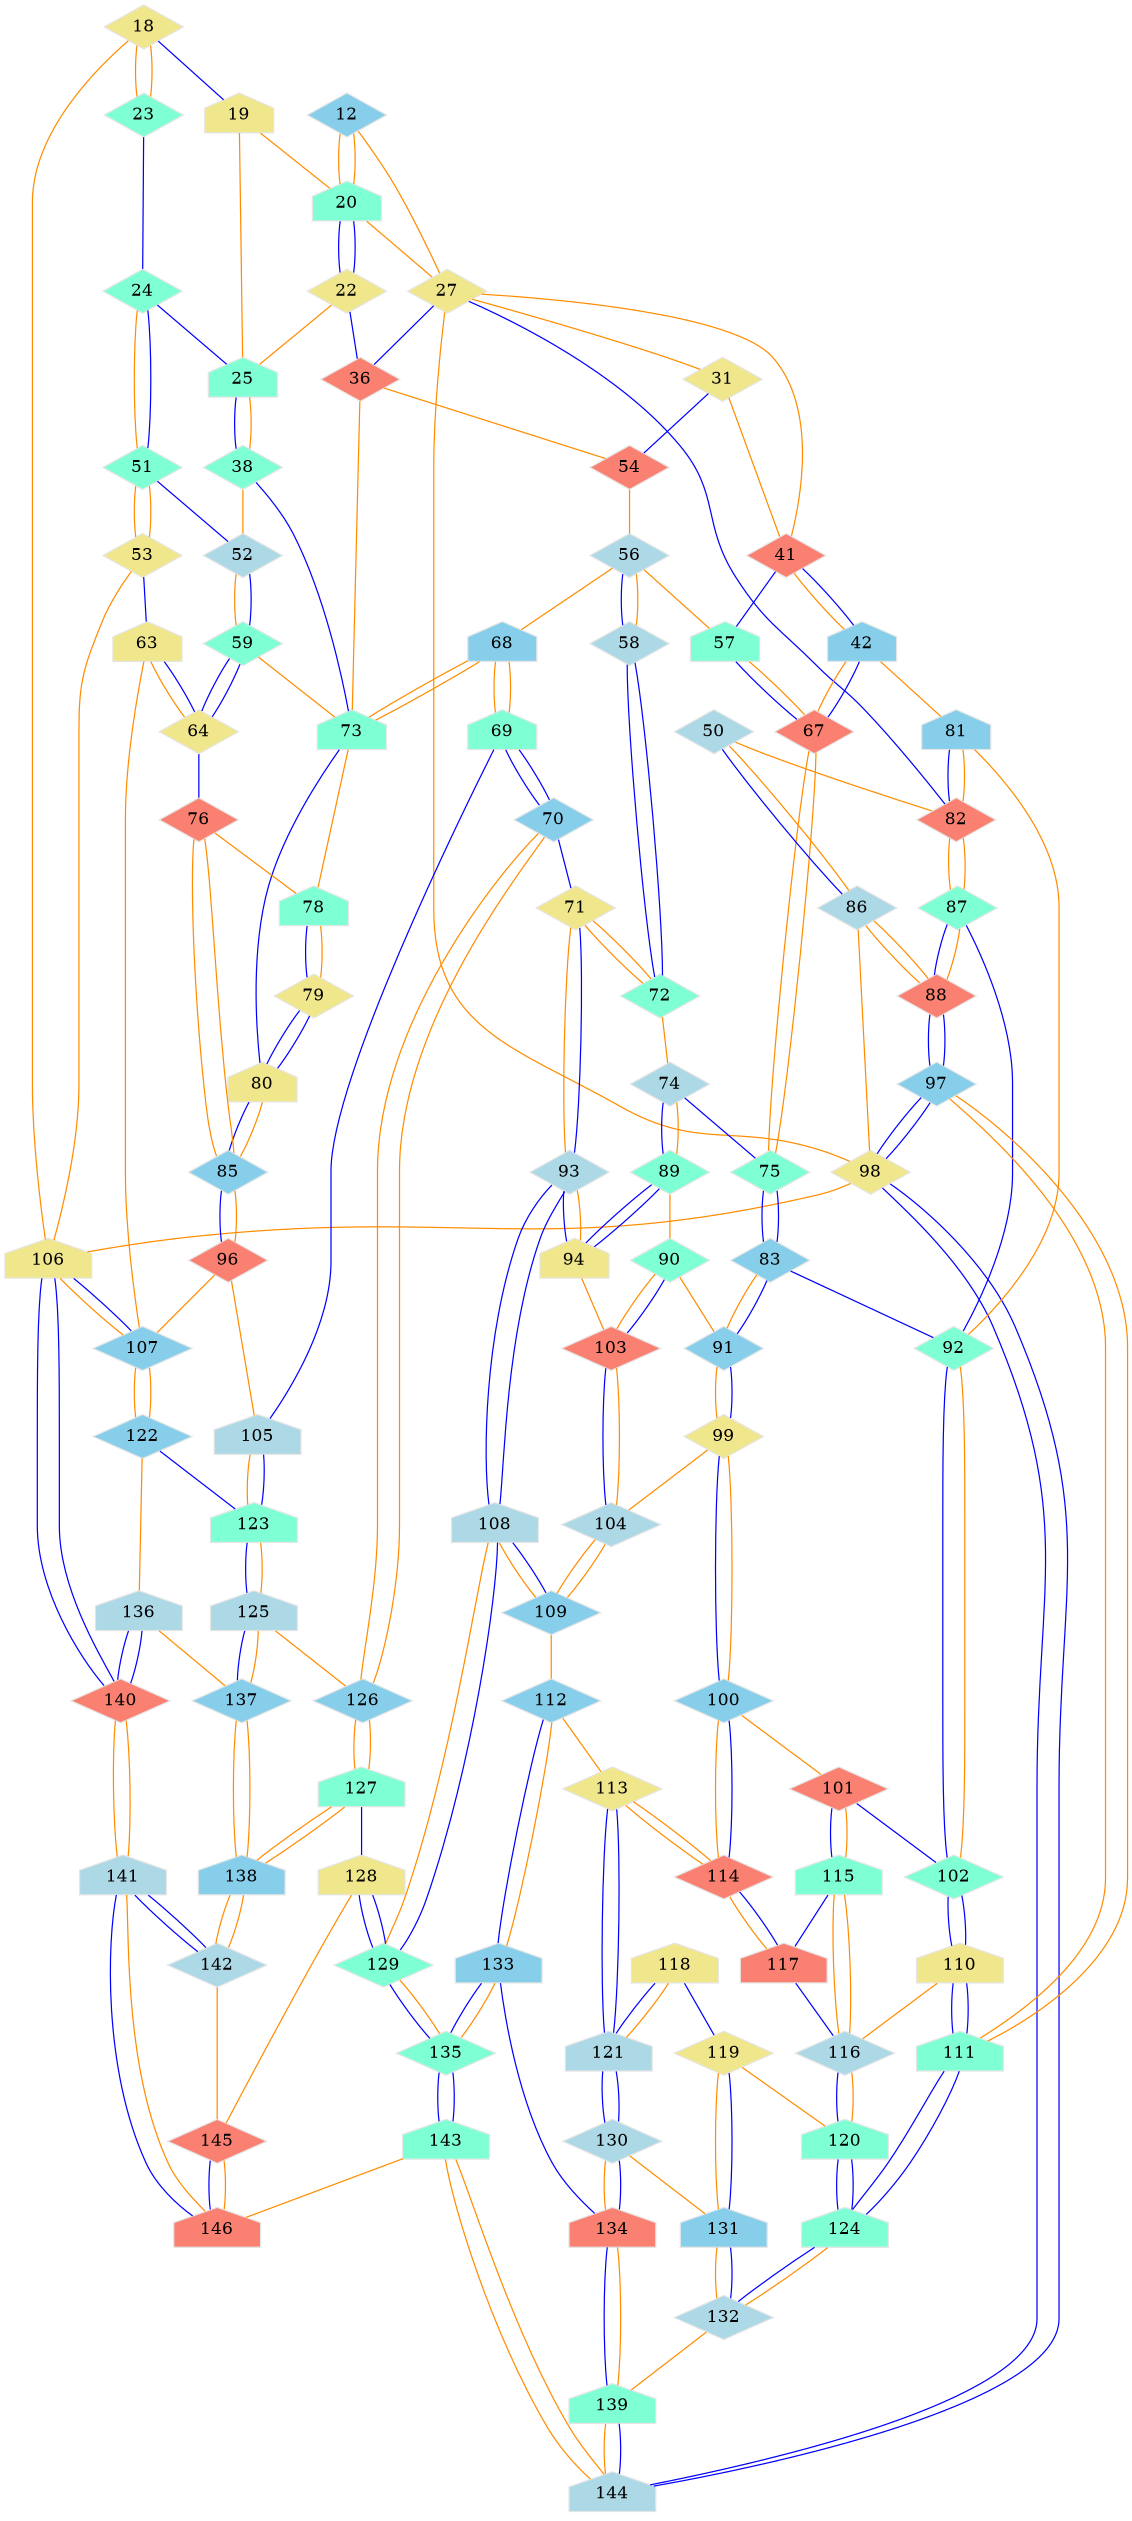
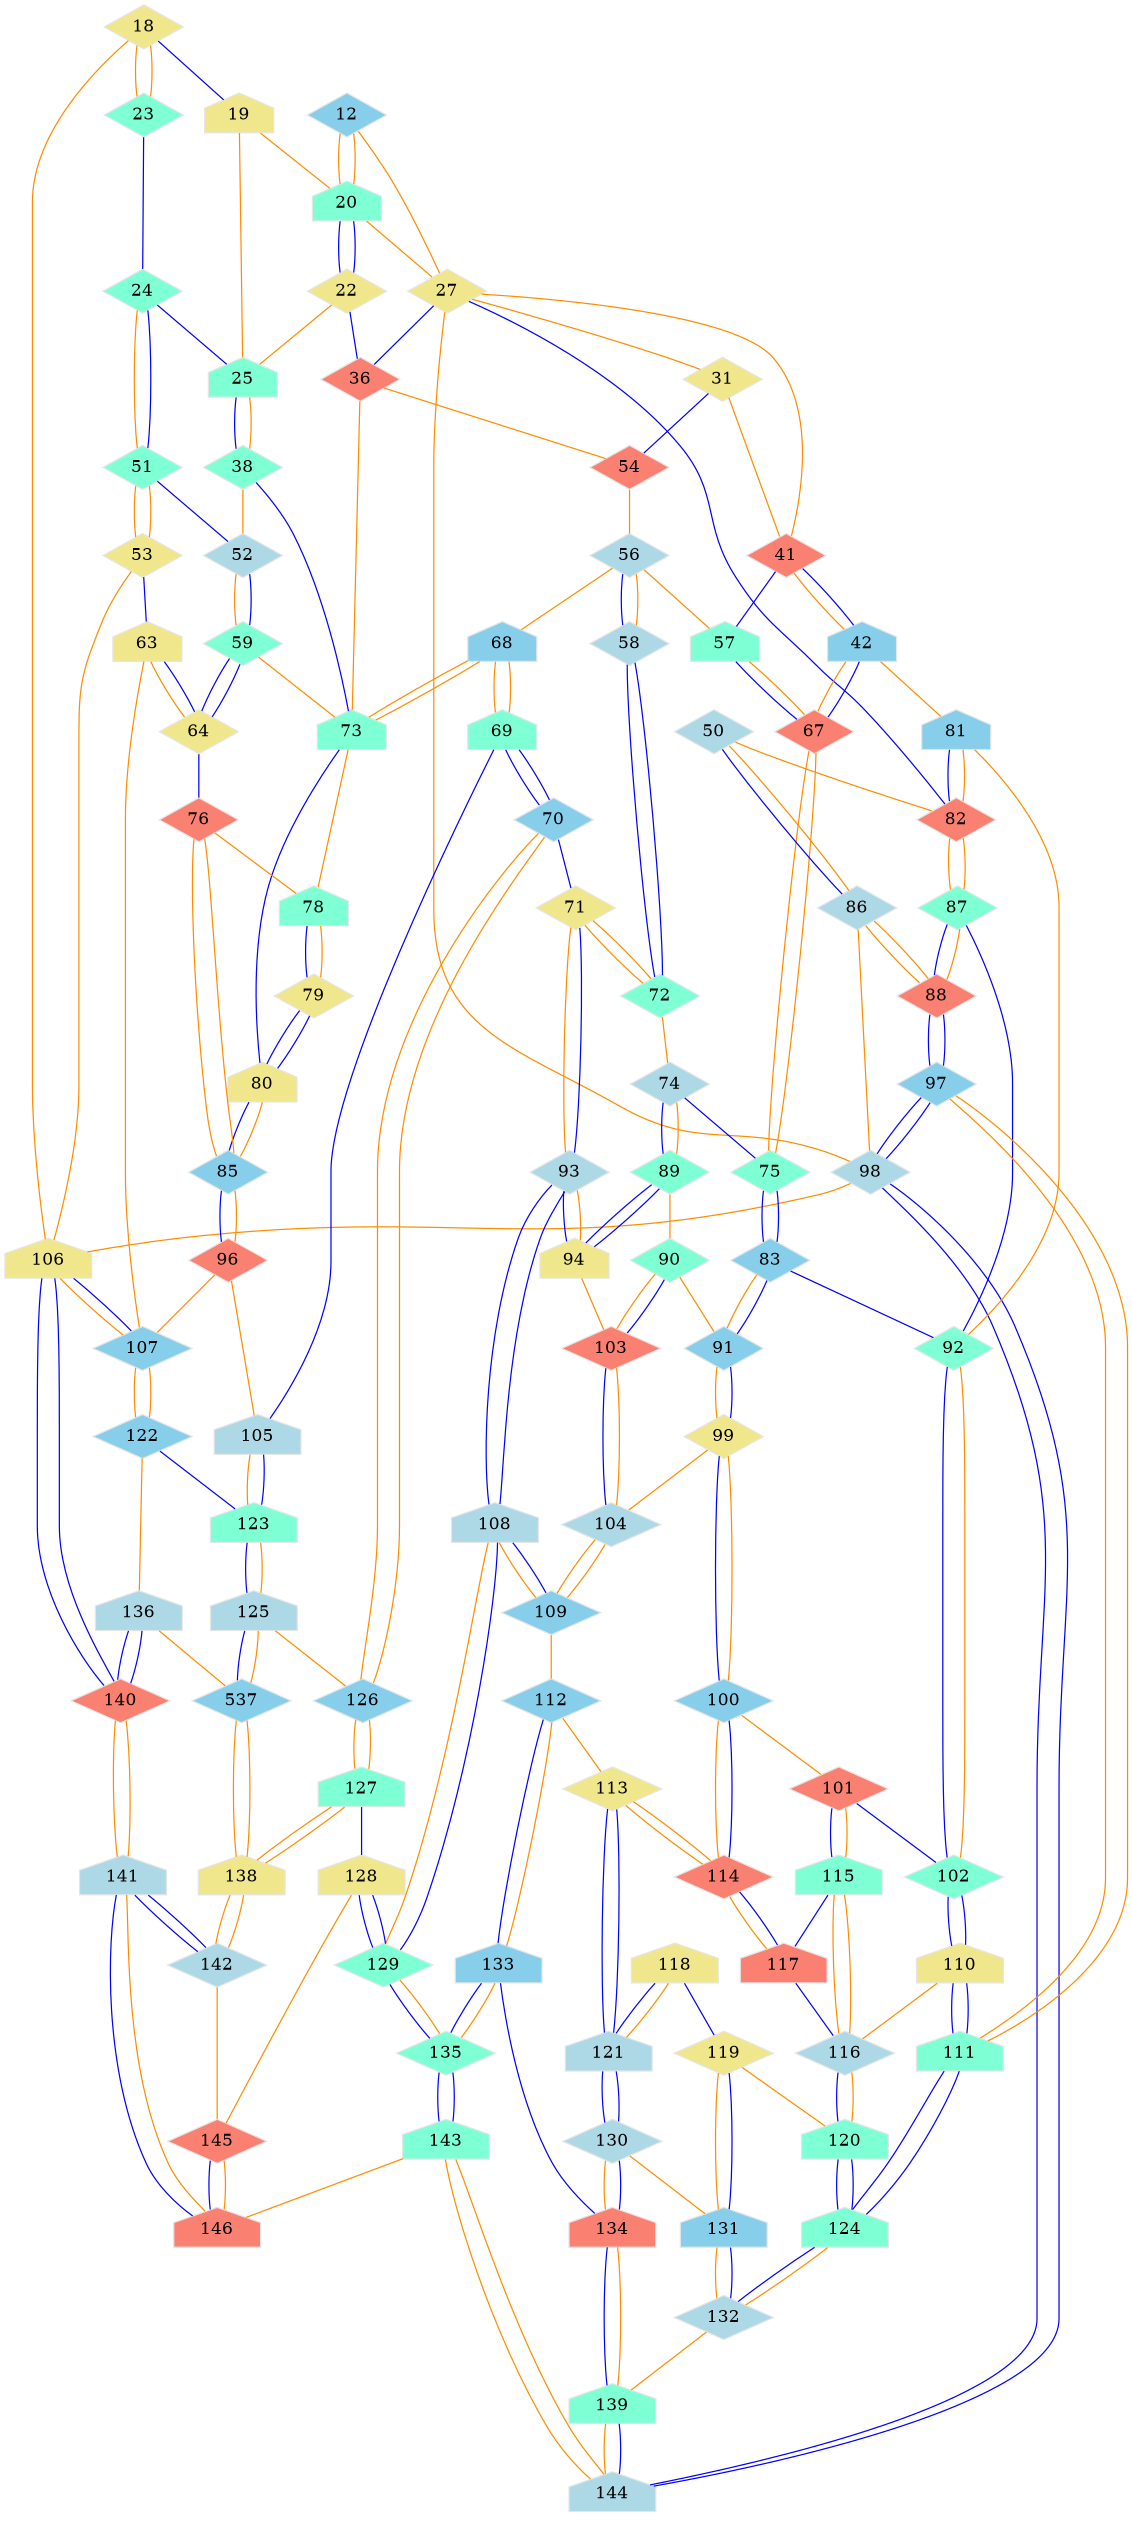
(871, 1172) -> (871, 1172)
(242, 1701) -> (242, 1701)
(242, 1877) -> (242, 1877)
